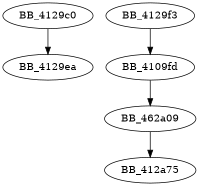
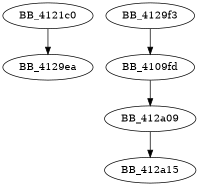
(48, 16) -> (48, 16)
(150, 119) -> (150, 119)
(150, 170) -> (150, 170)
